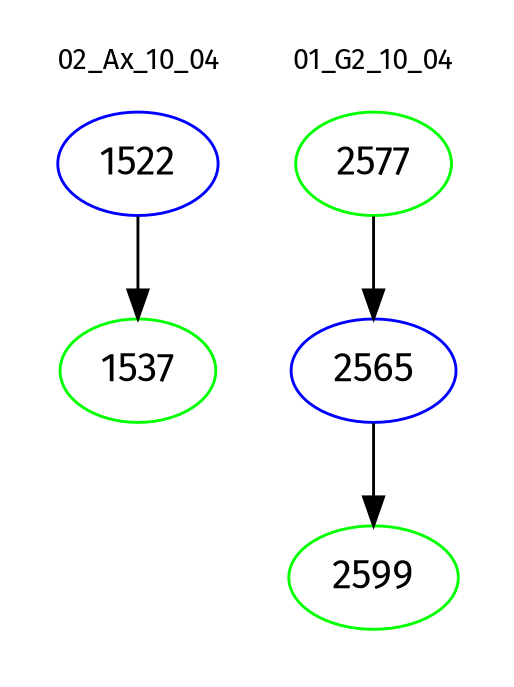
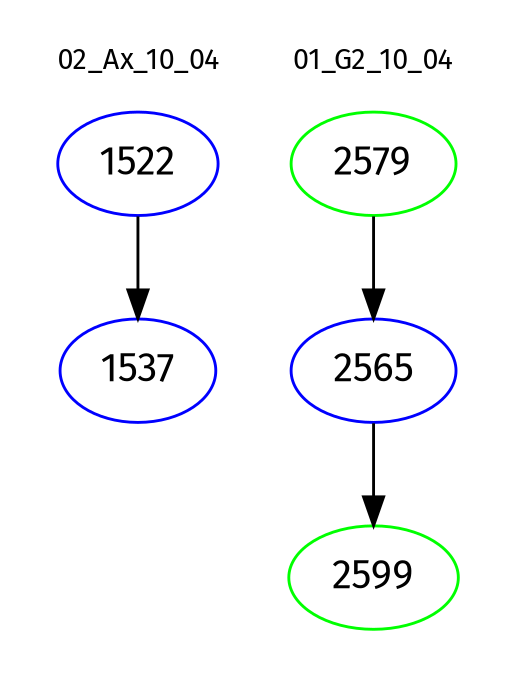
(374, 164) -> (374, 164)
(138, 371) -> (138, 371)
